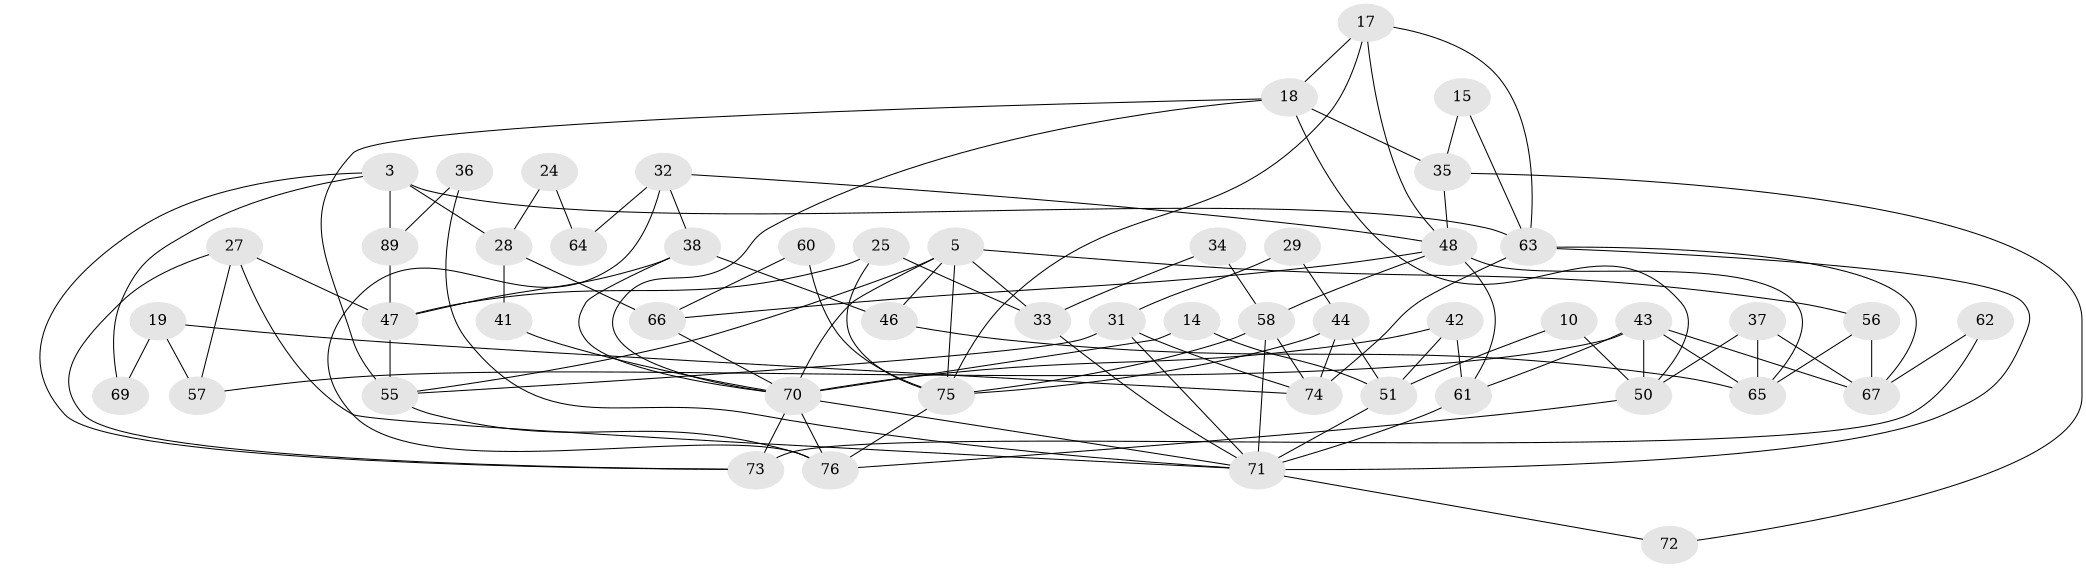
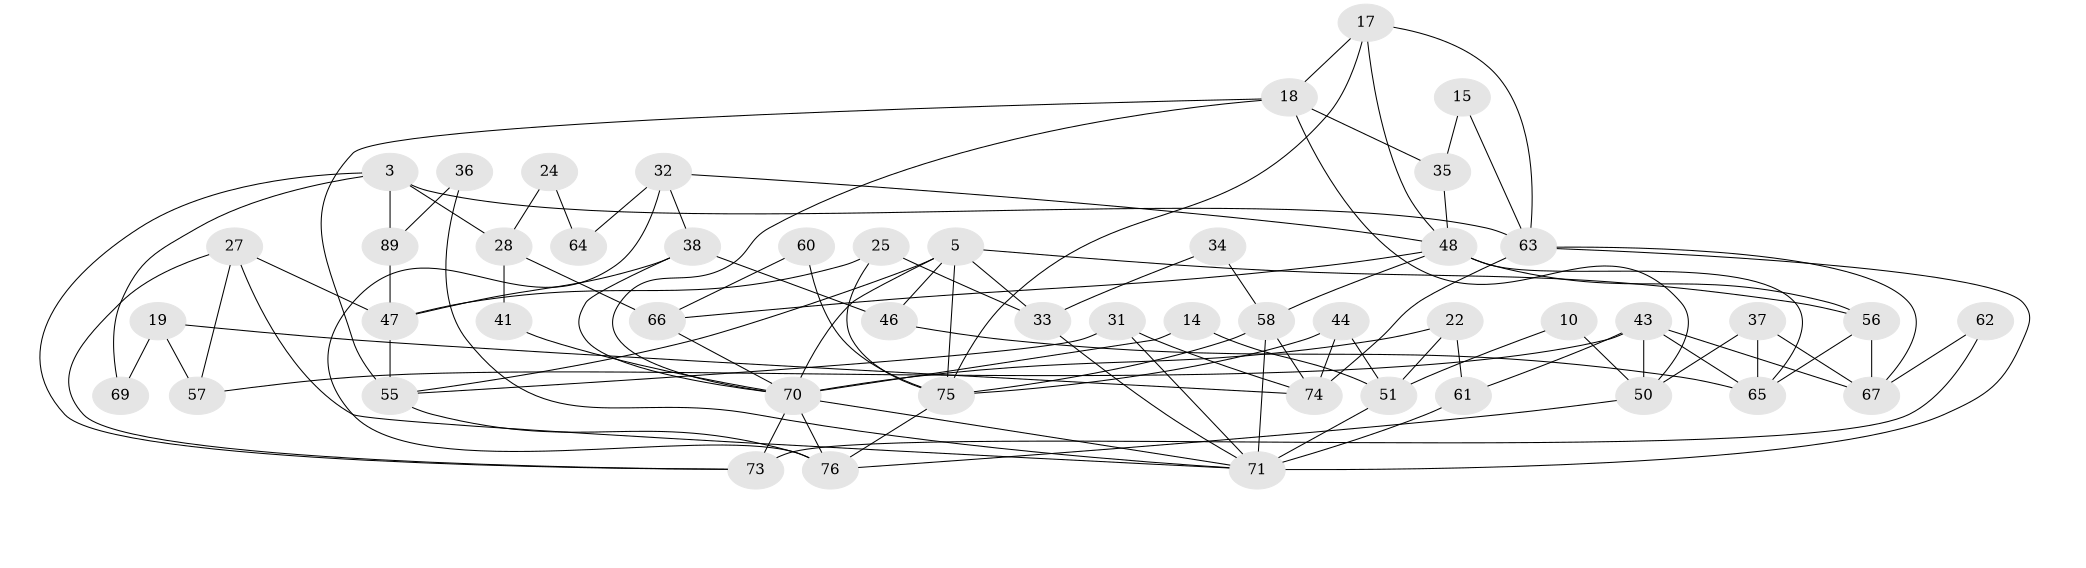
(1292, 247) -> none
(1495, 318) -> (1708, 285)
(1455, 321) -> (1455, 321)
(1670, 545) -> none
